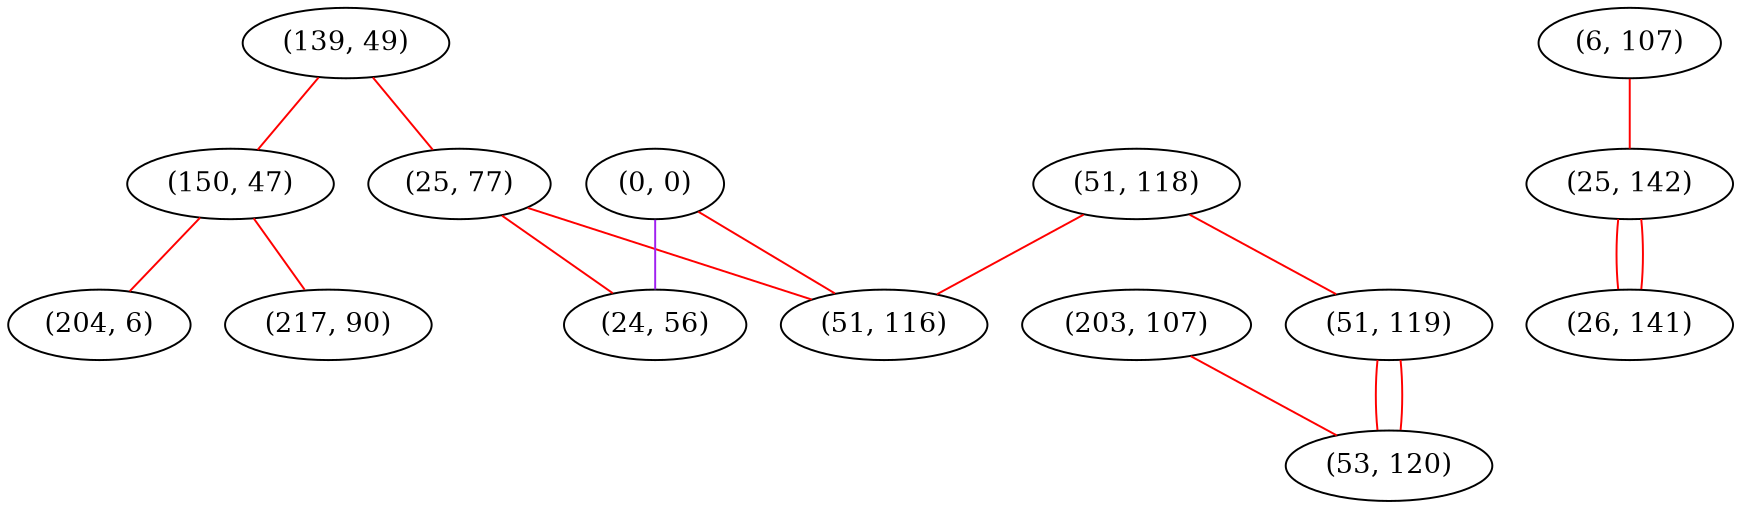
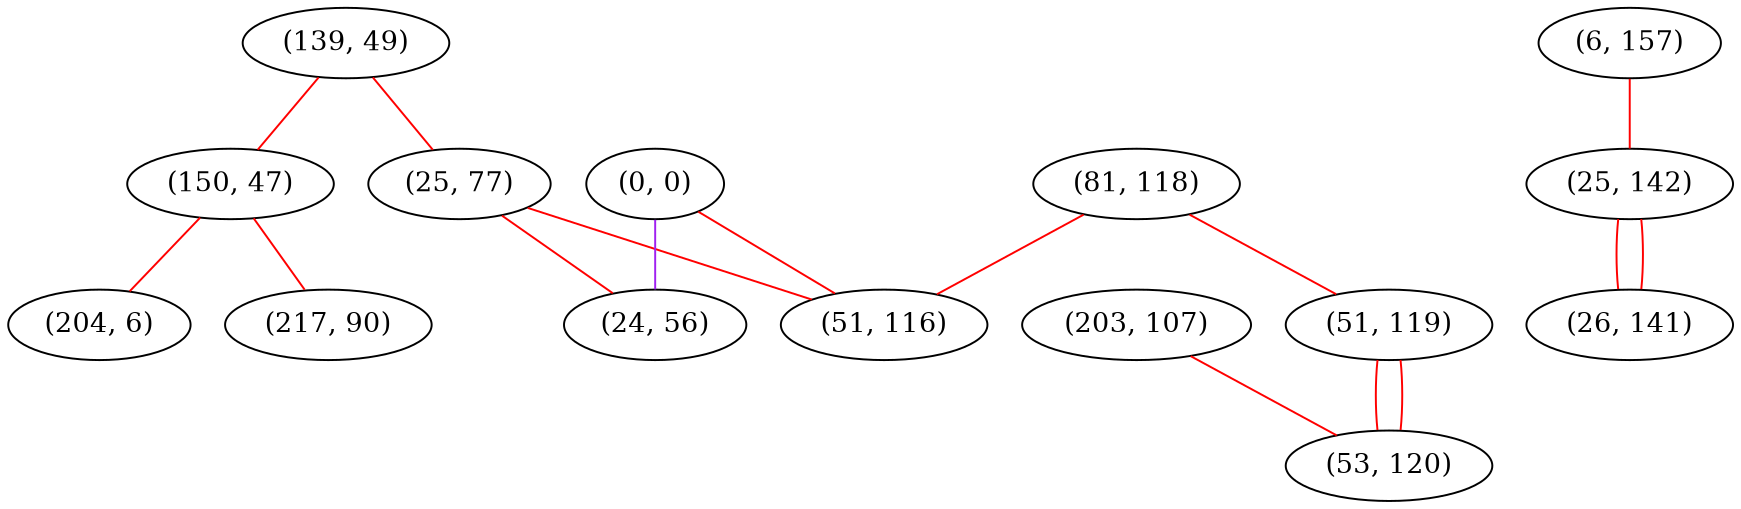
(1630, 43) -> (1630, 43)
(1137, 184) -> (1137, 184)
